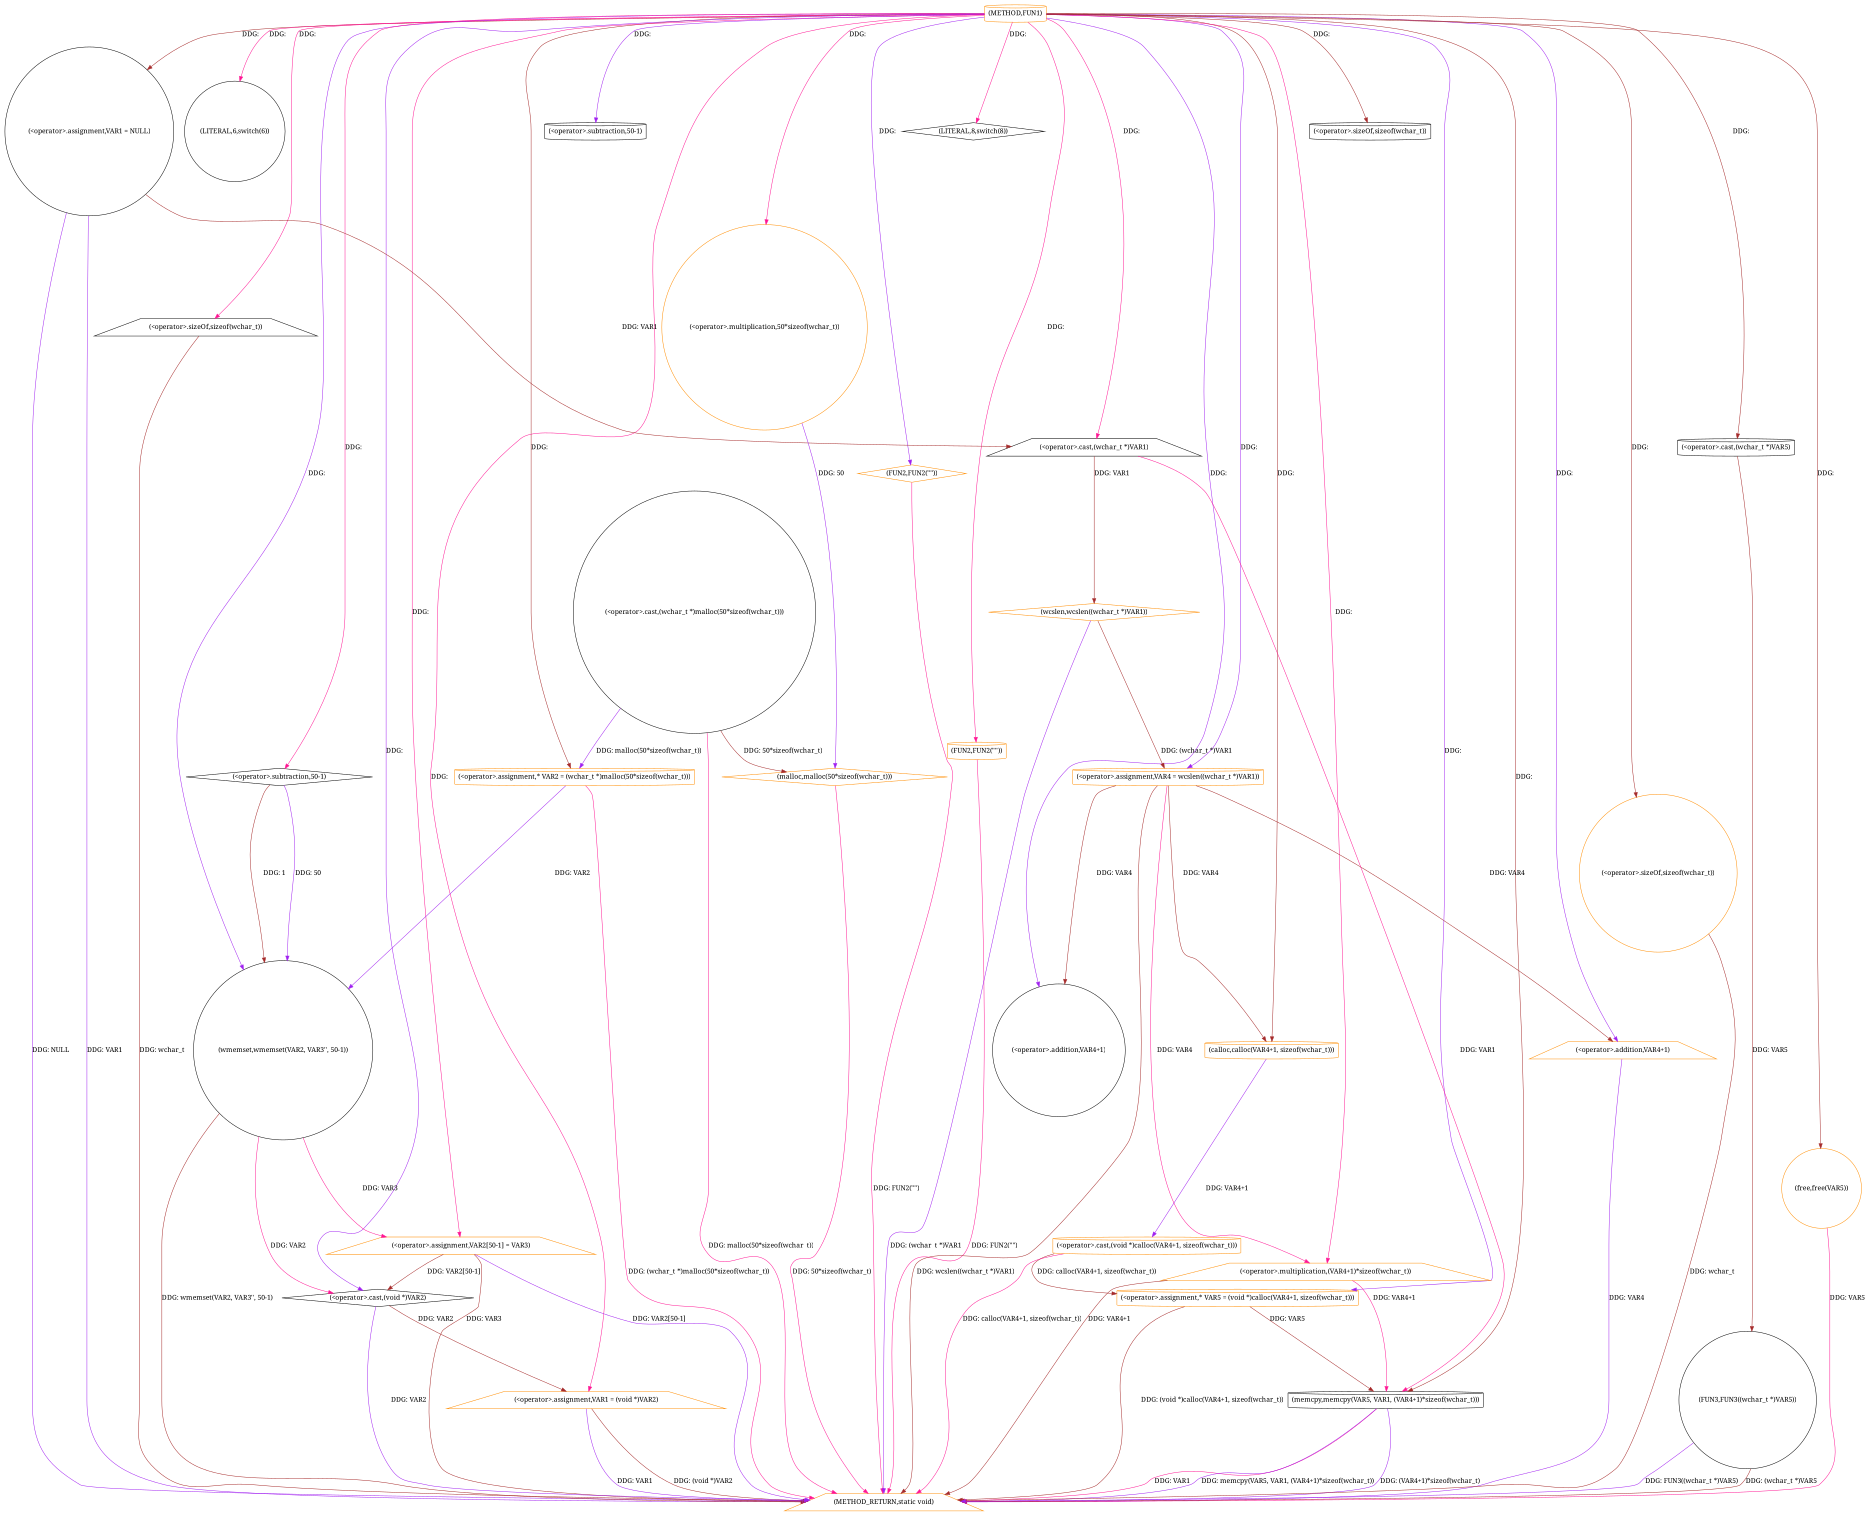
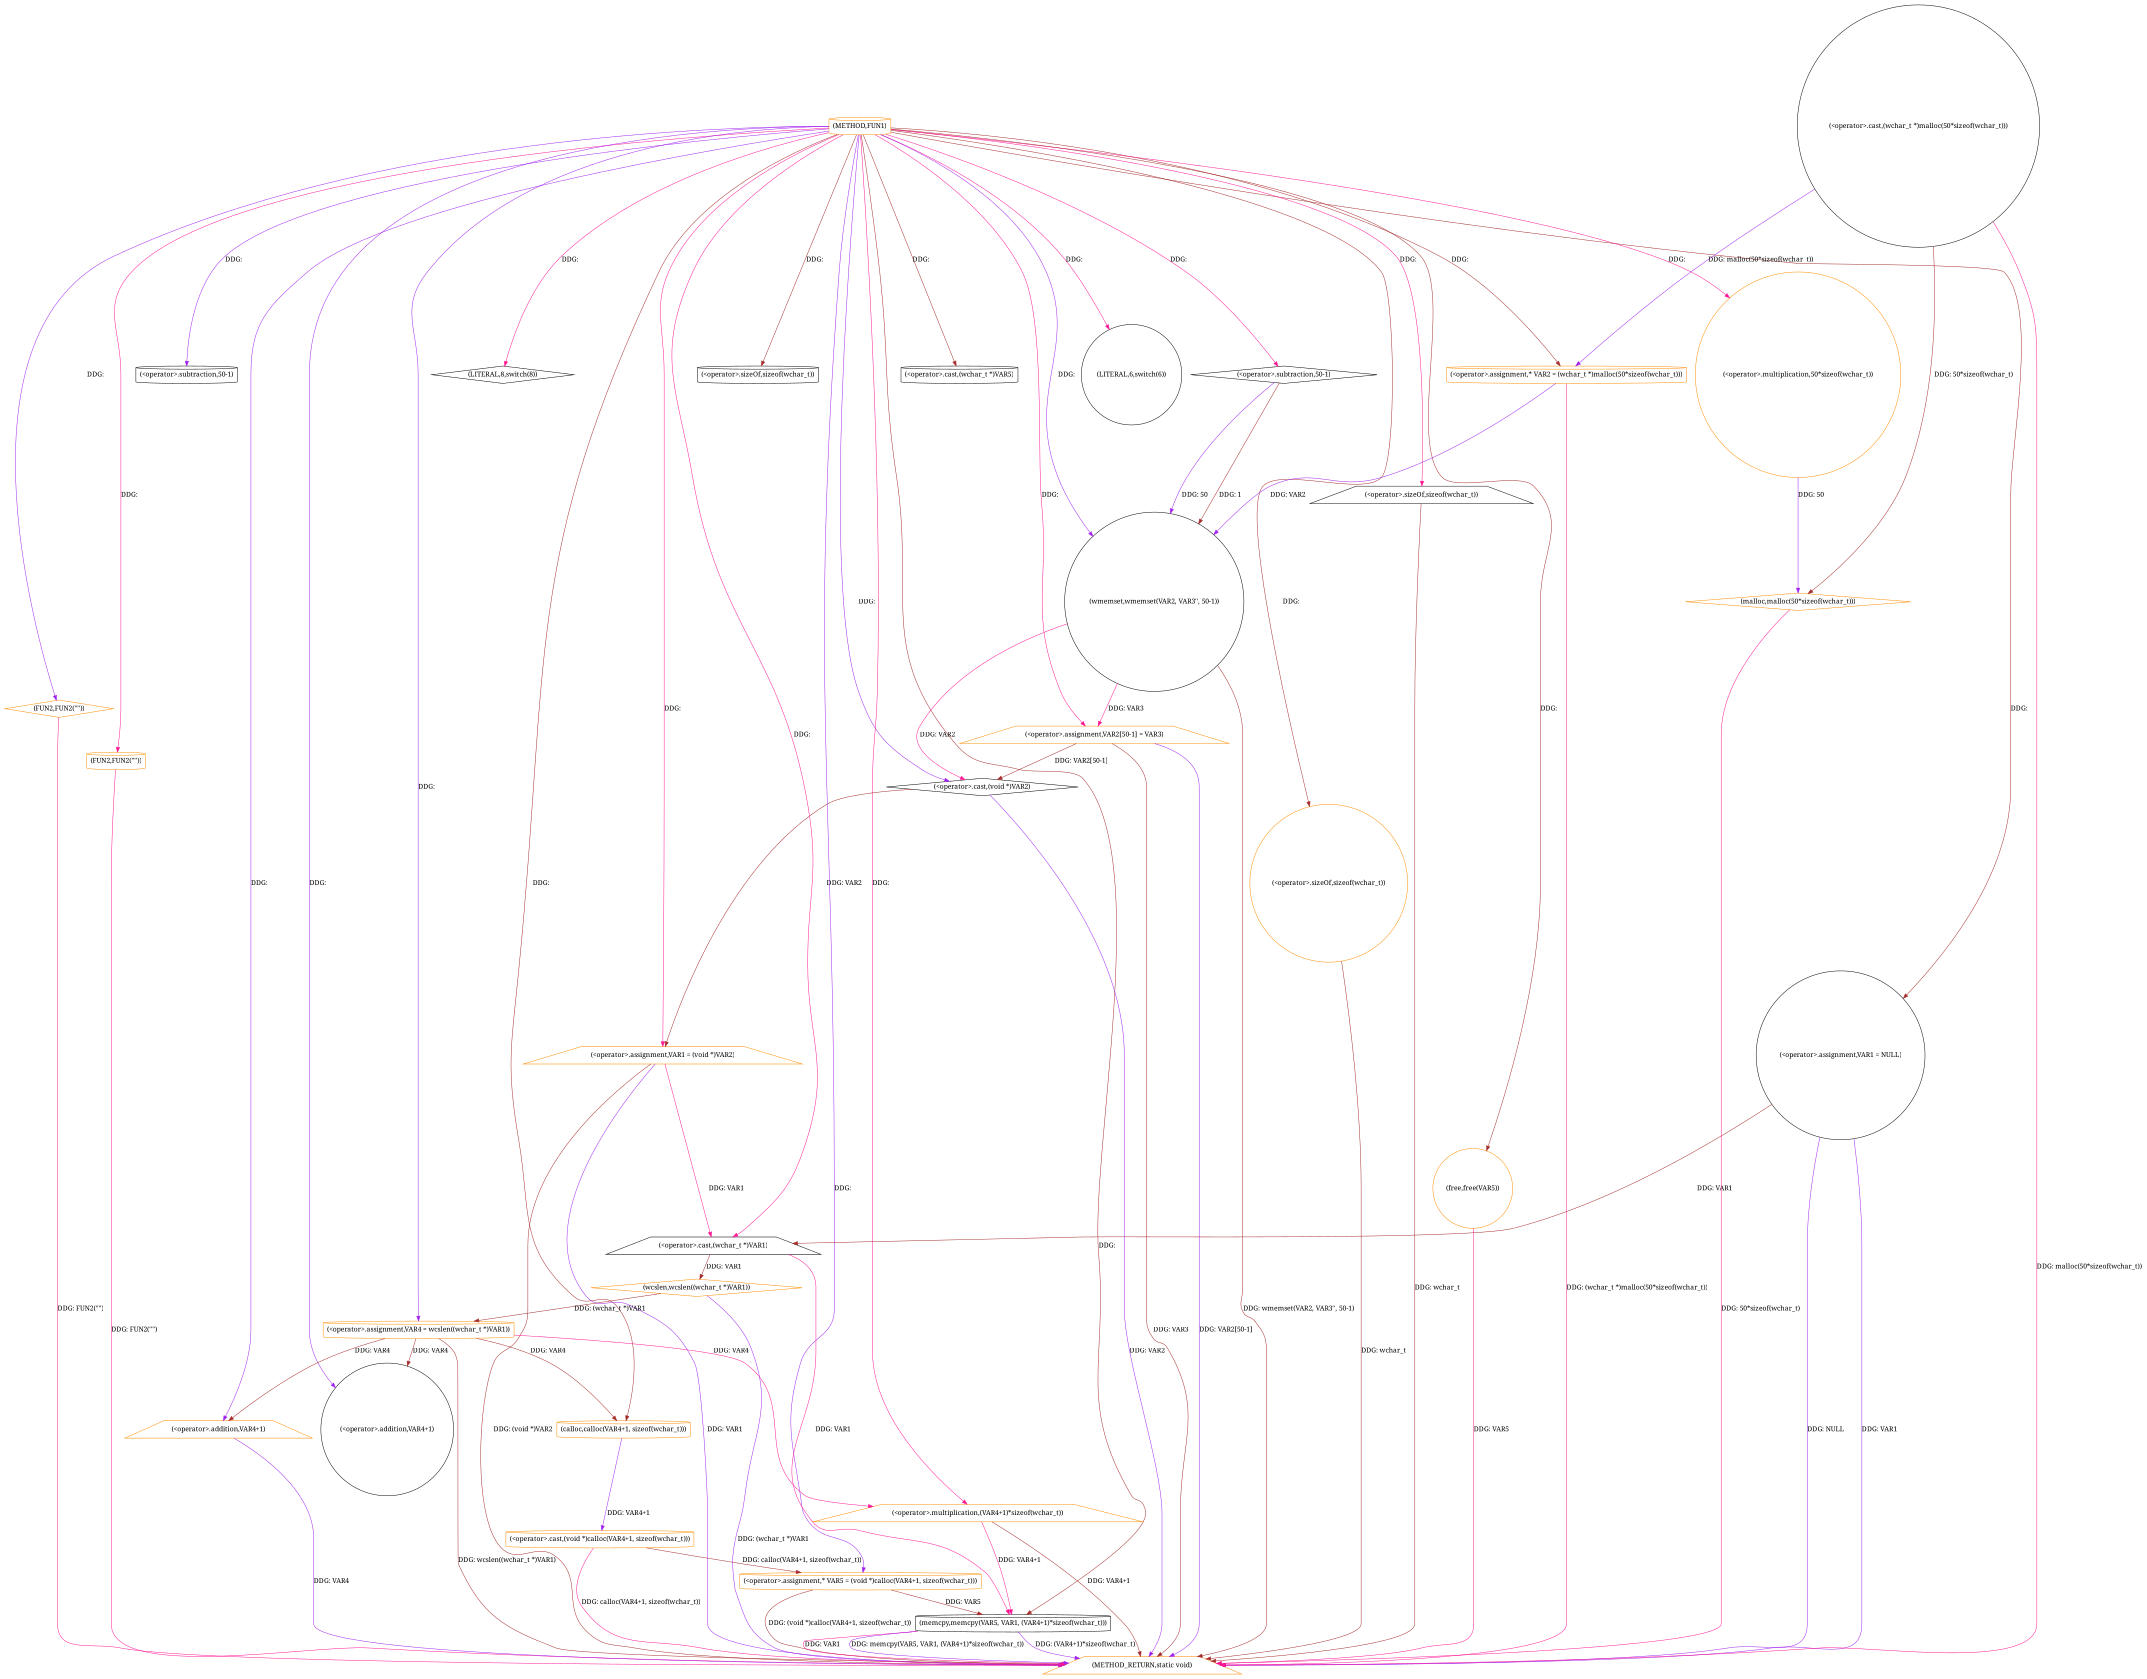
none -> (687, 1148)
(1748, 1400) -> none
